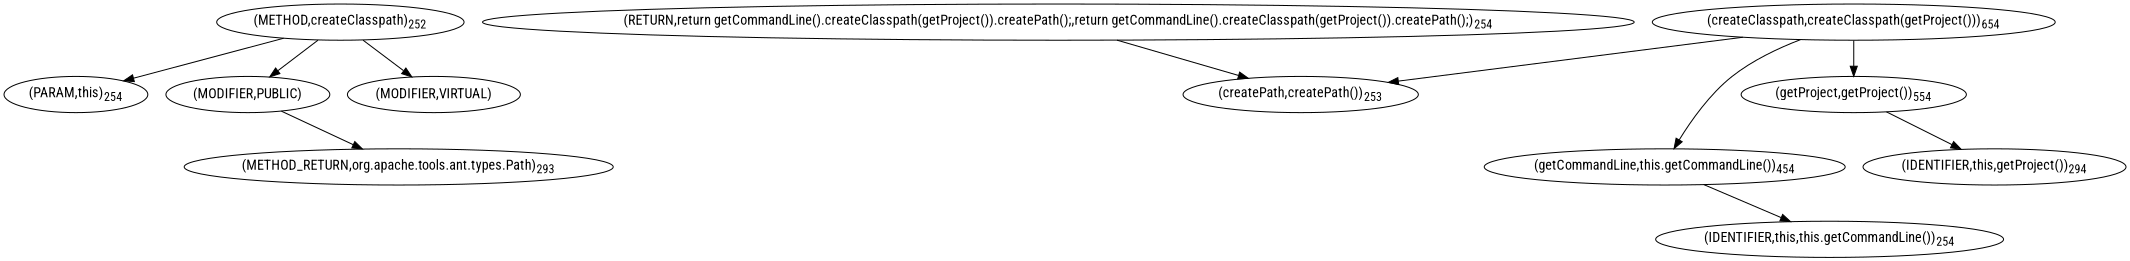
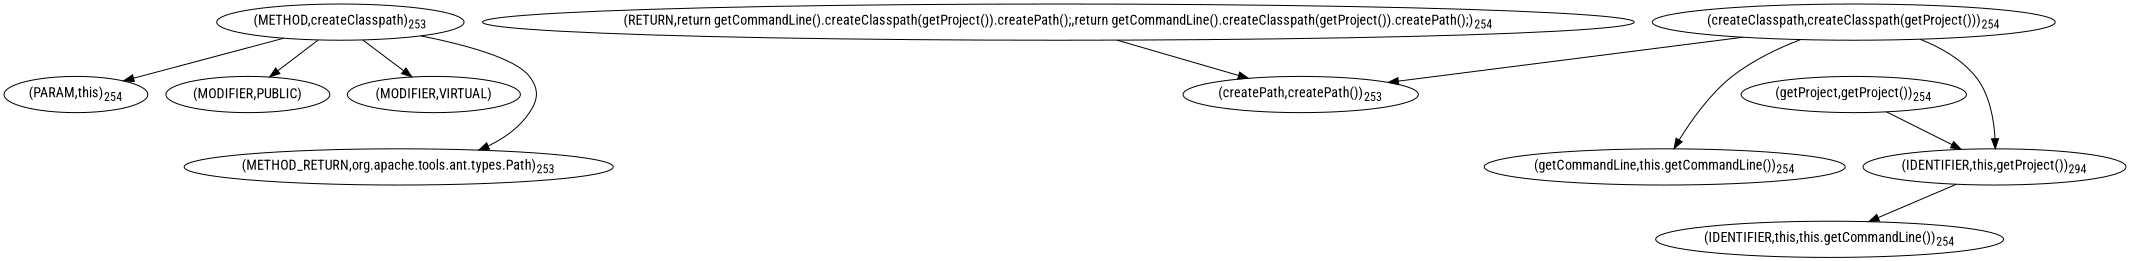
(418, 21) -> (418, 21)
(1991, 21) -> (1991, 21)
(1854, 53) -> (1975, 76)
(1923, 93) -> (1923, 93)
(317, 128) -> (520, 68)
(546, 165) -> (546, 165)
(1786, 165) -> (1786, 165)
(1742, 201) -> (1917, 201)
